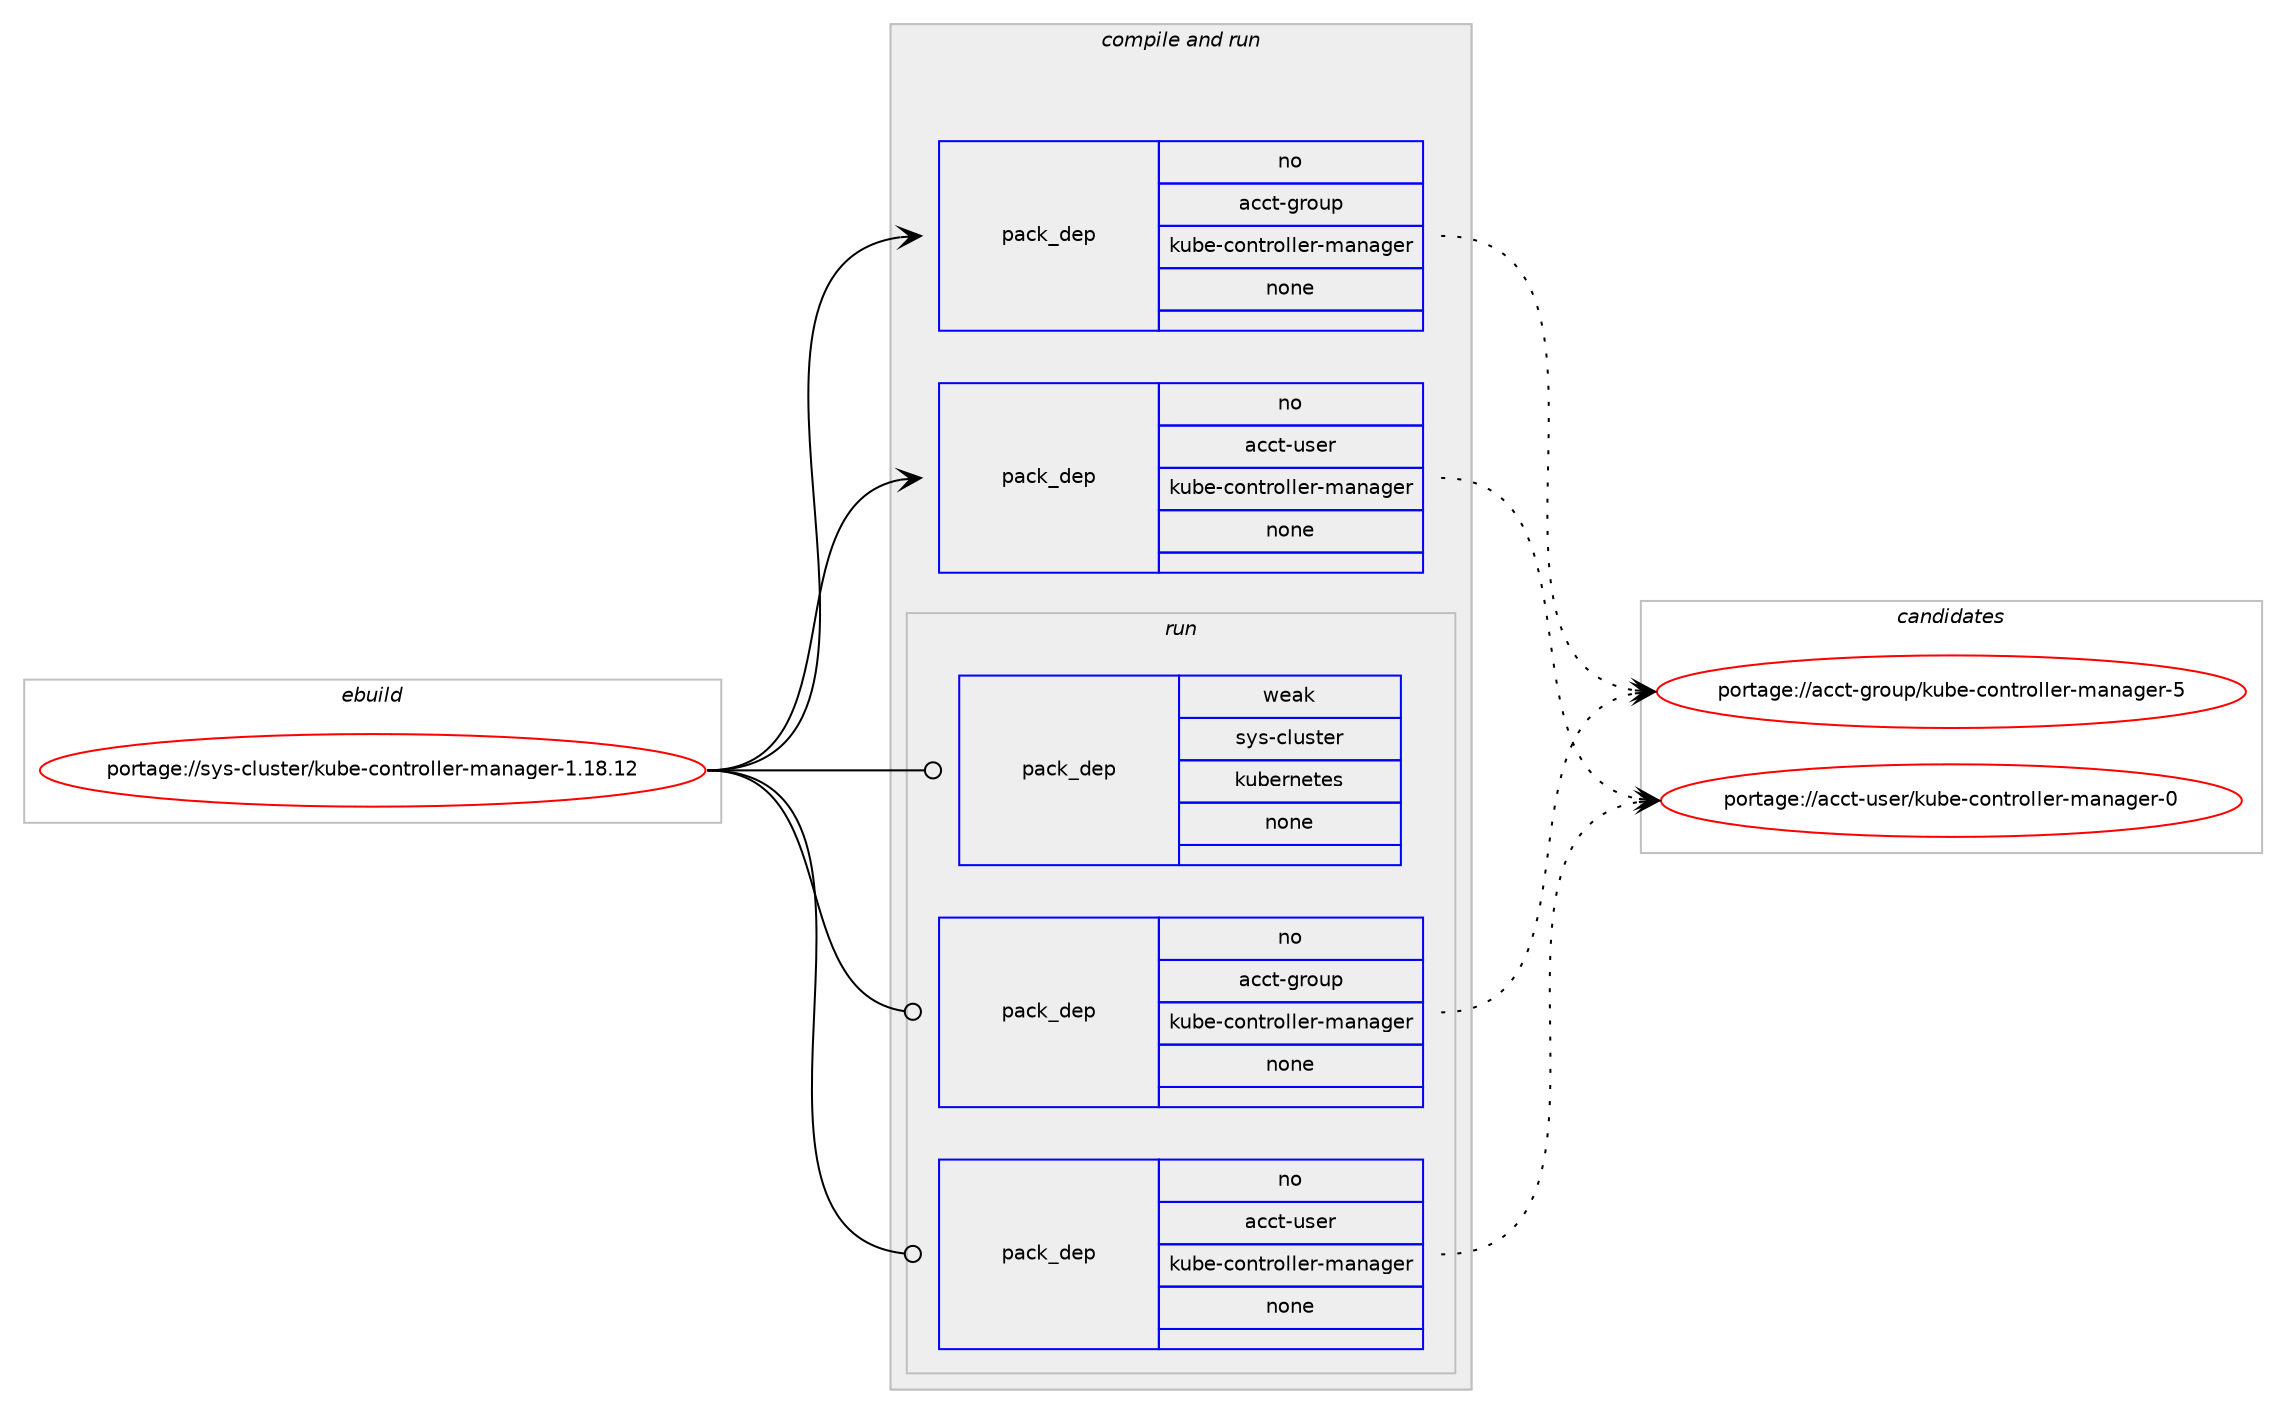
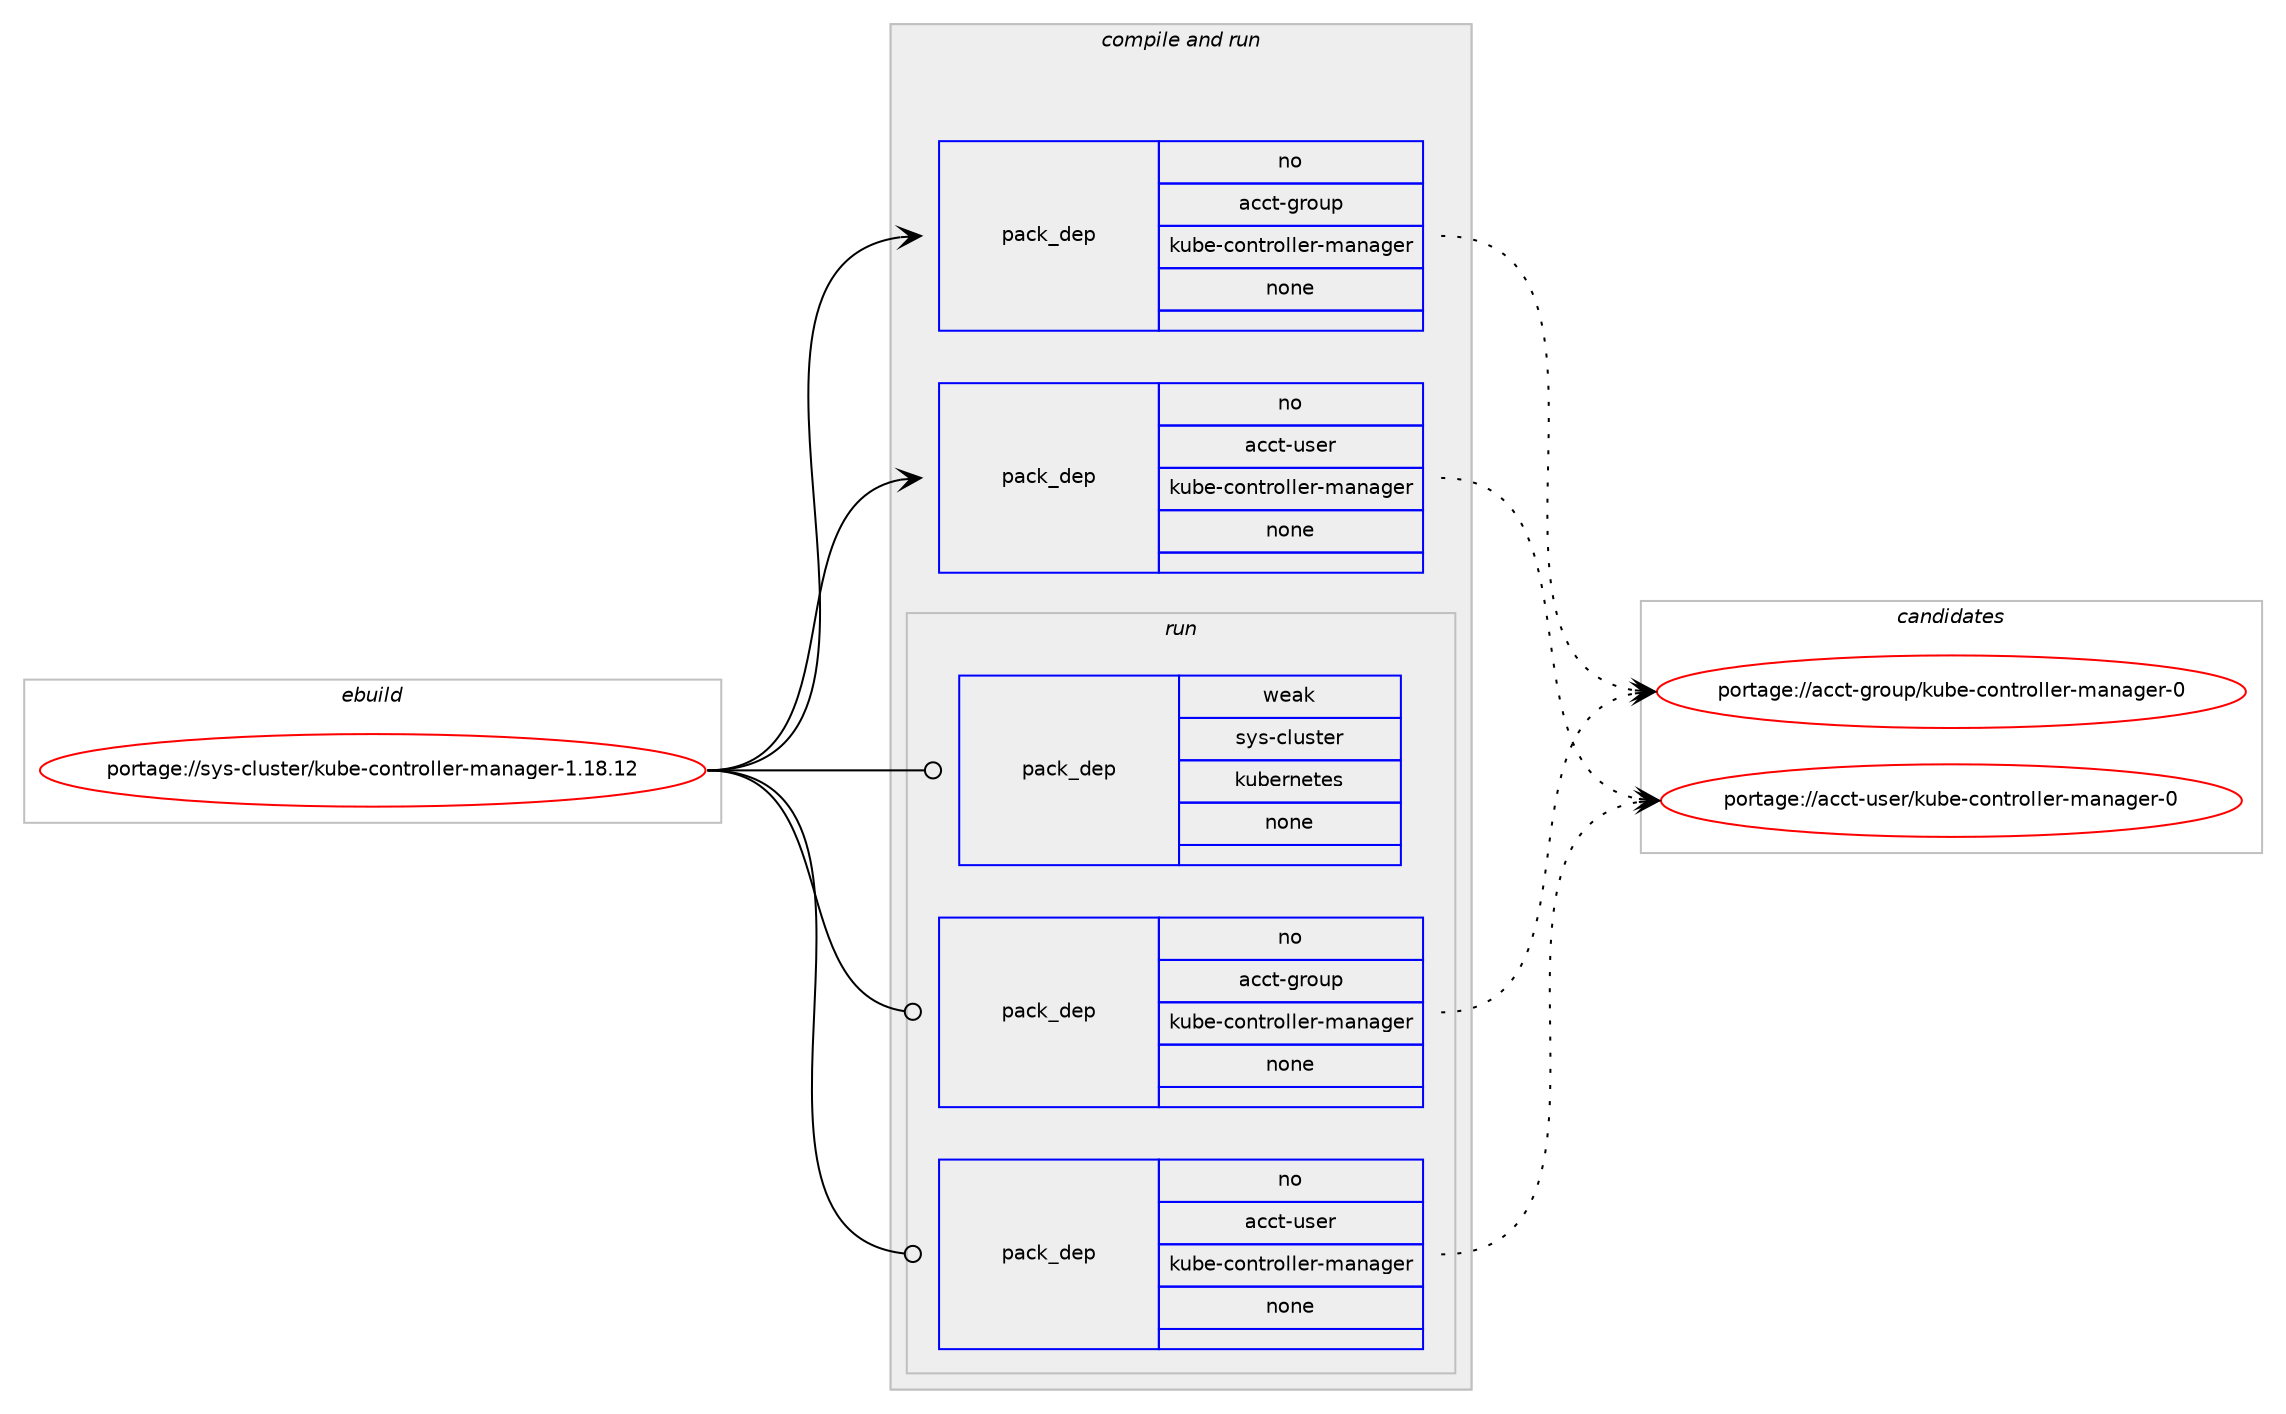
(1951, 692) -> (1951, 692)
